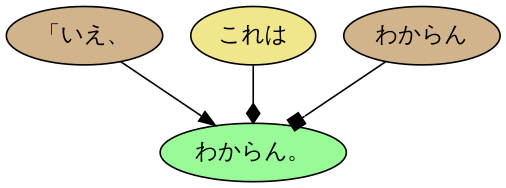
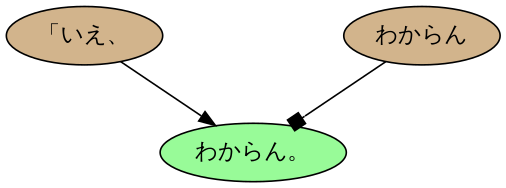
(253, 36) -> none
